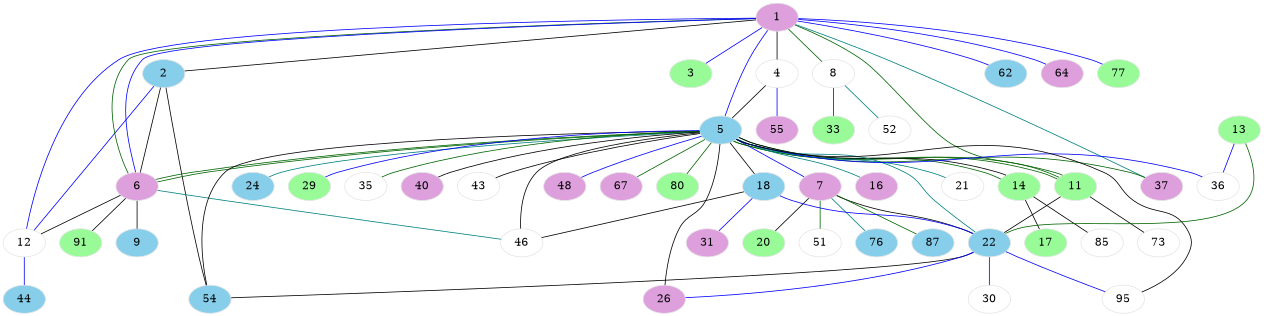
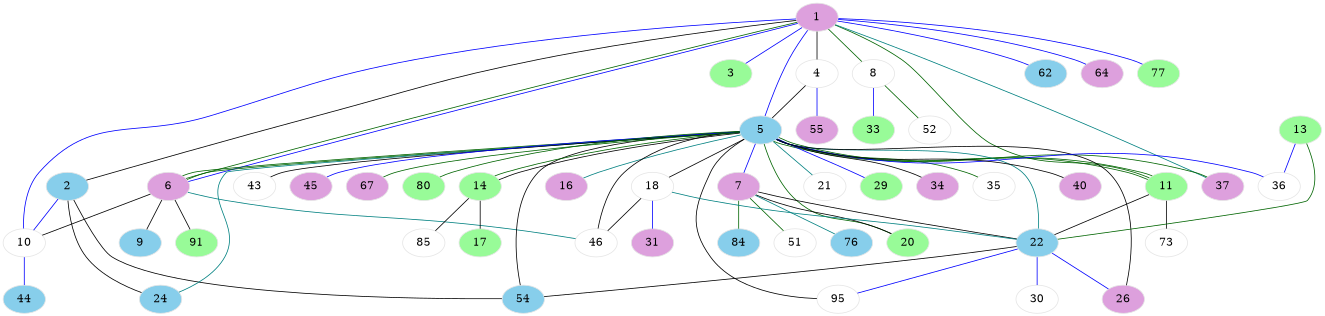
(862, 102) -> (902, 102)
(150, 130) -> (88, 259)
(565, 186) -> (311, 186)
(764, 186) -> (653, 186)
none -> (938, 186)
none -> (789, 192)
(862, 214) -> (878, 222)
(24, 243) -> (24, 243)
(933, 243) -> (739, 243)
